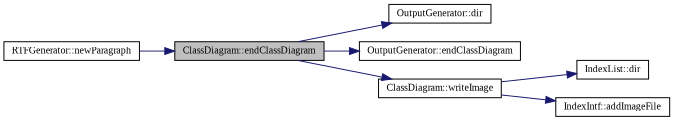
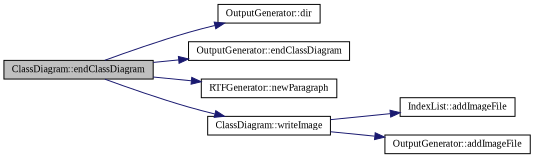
(152, 51) -> (172, 79)
(613, 70) -> (458, 107)
(613, 107) -> (458, 144)
